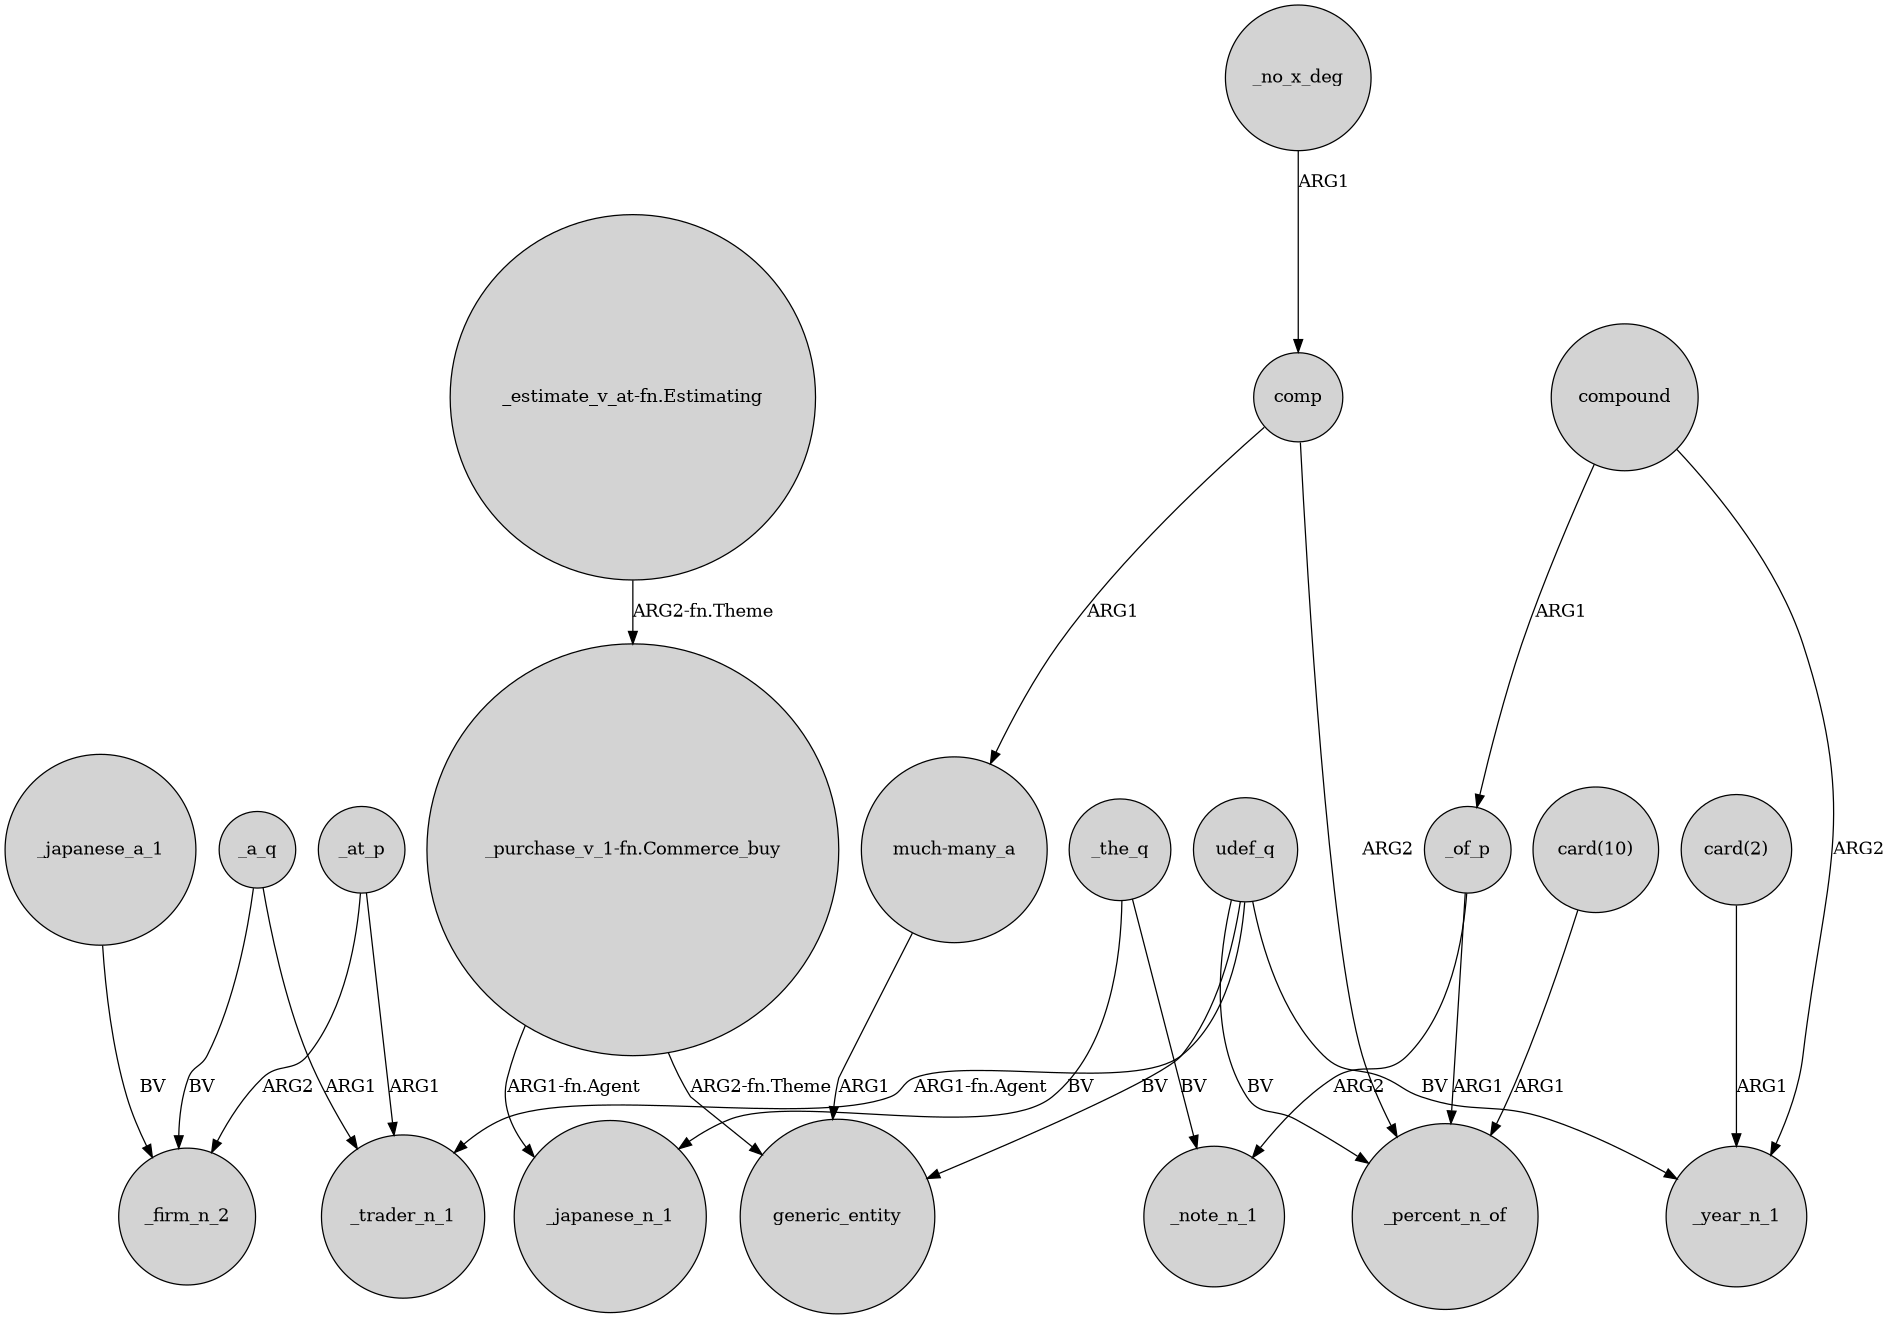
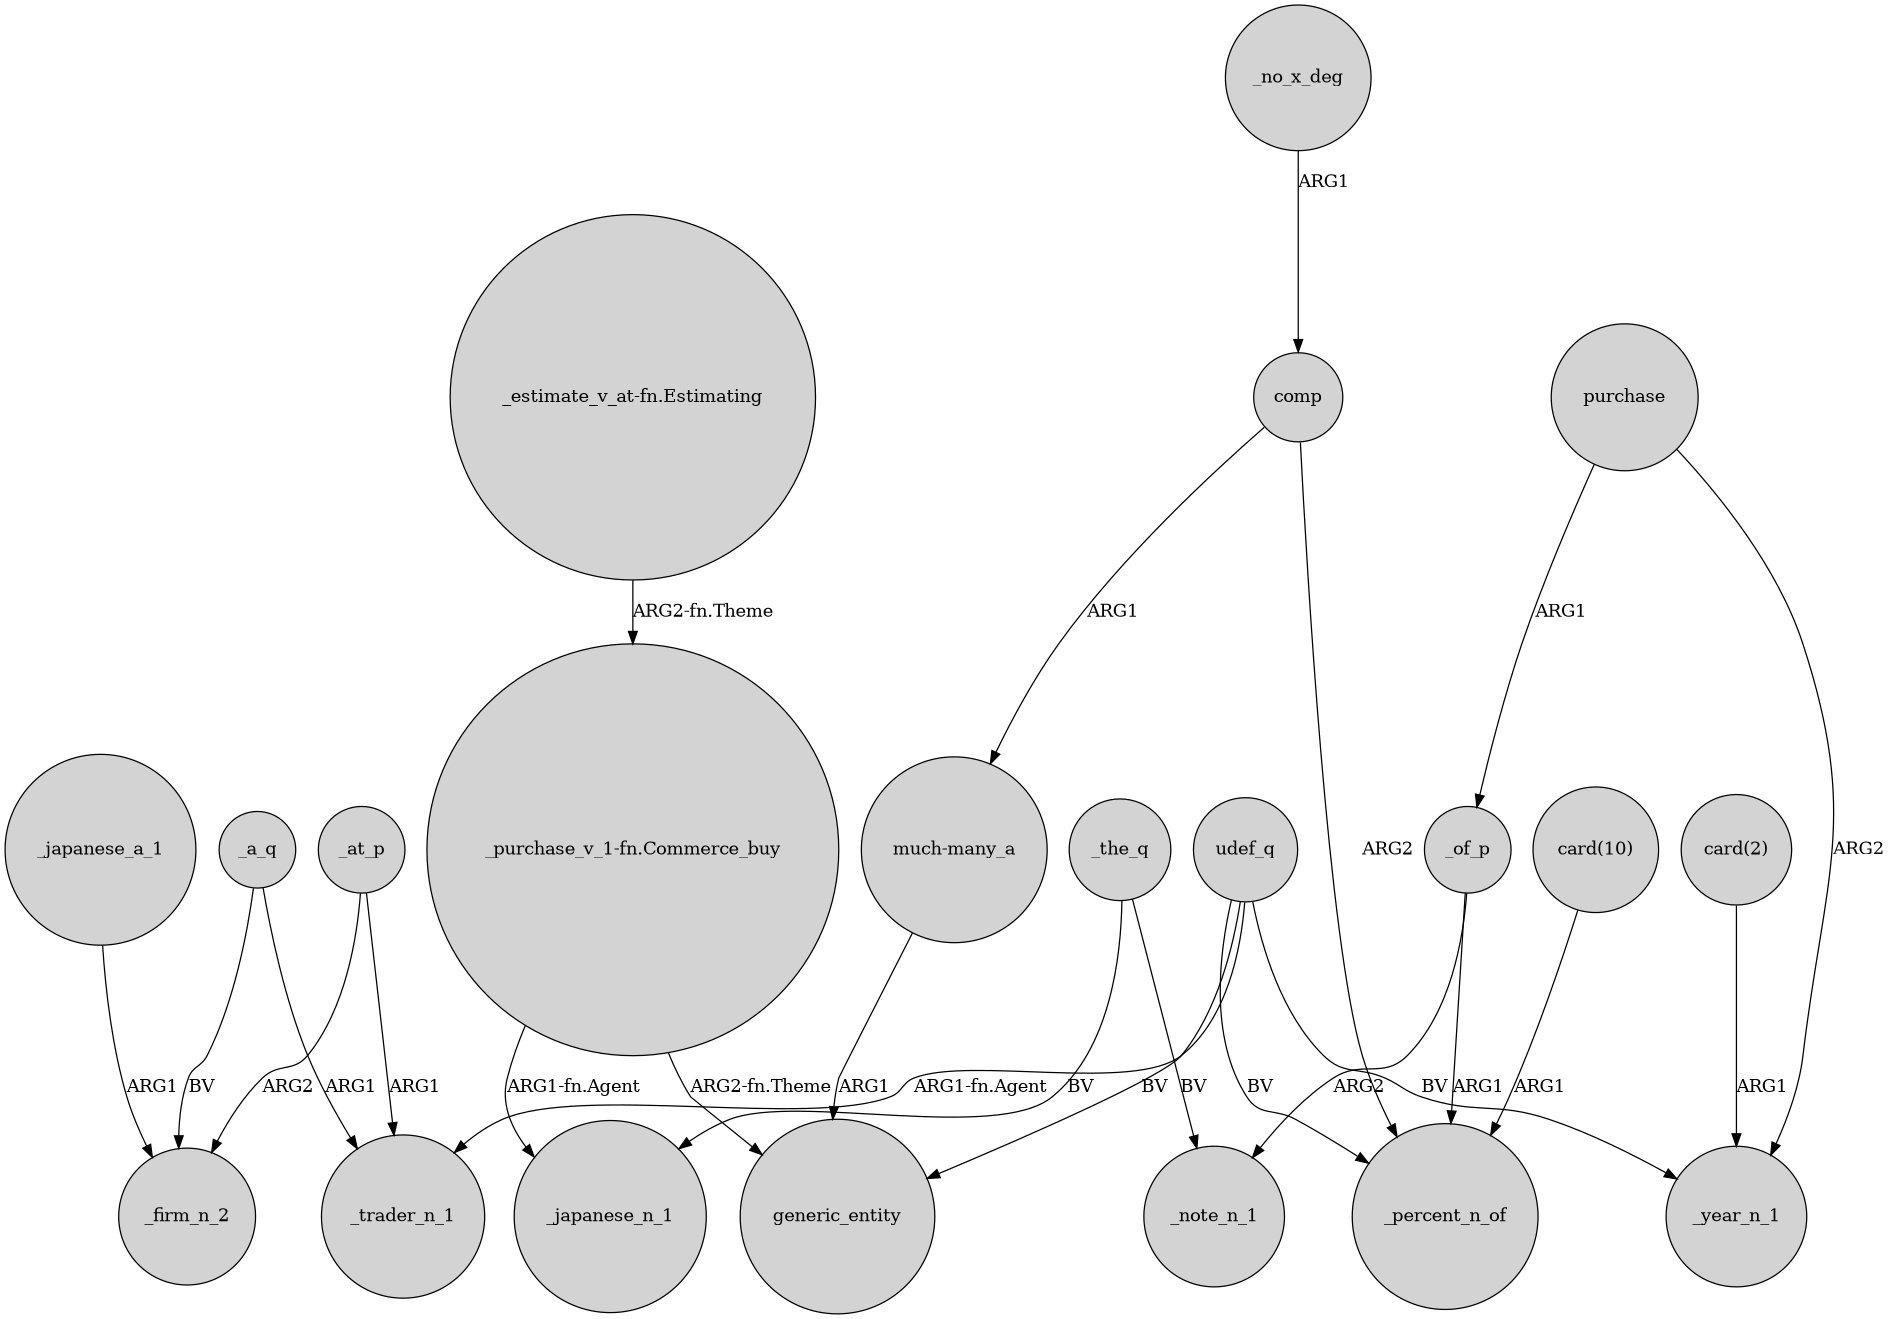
(1625, 397) -> (1625, 397)
(153, 1087) -> (153, 1087)
